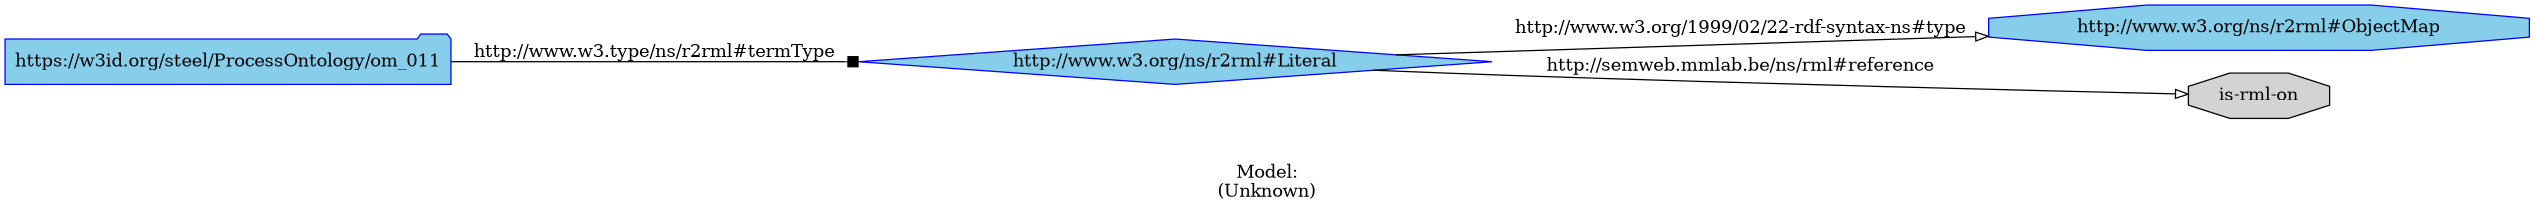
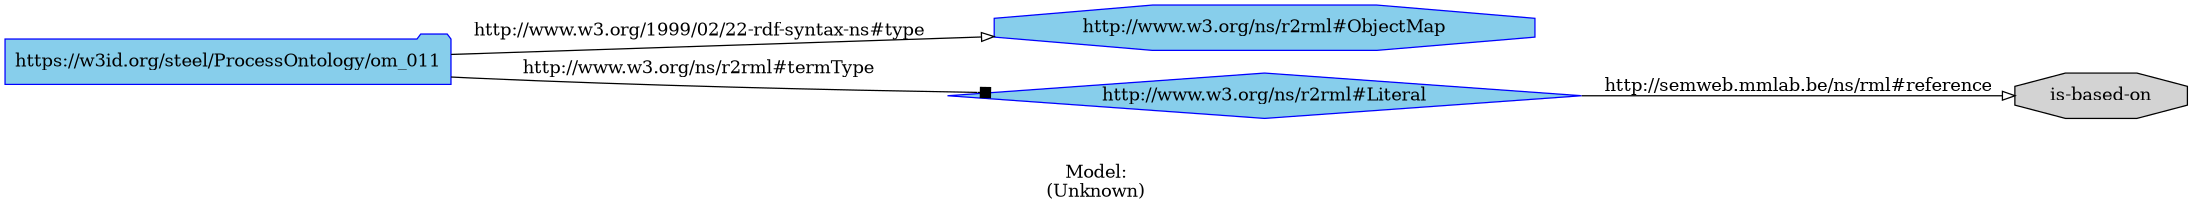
(1686, 46) -> (716, 46)
(654, 52) -> (699, 69)
(2259, 96) -> (2101, 96)
